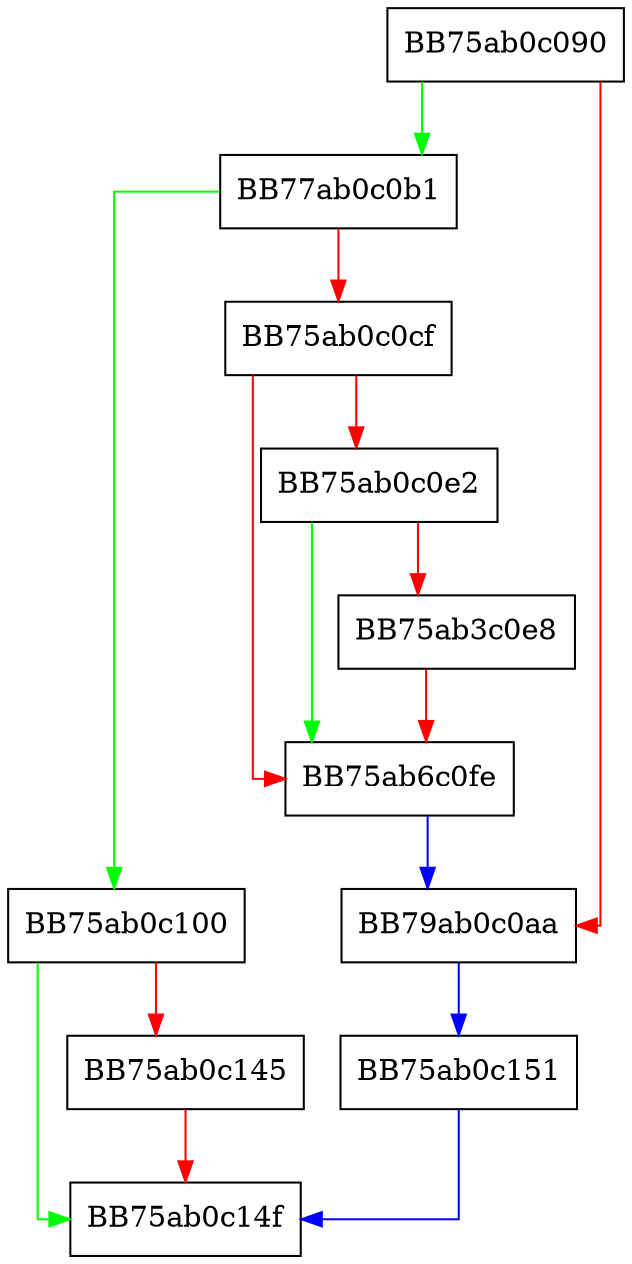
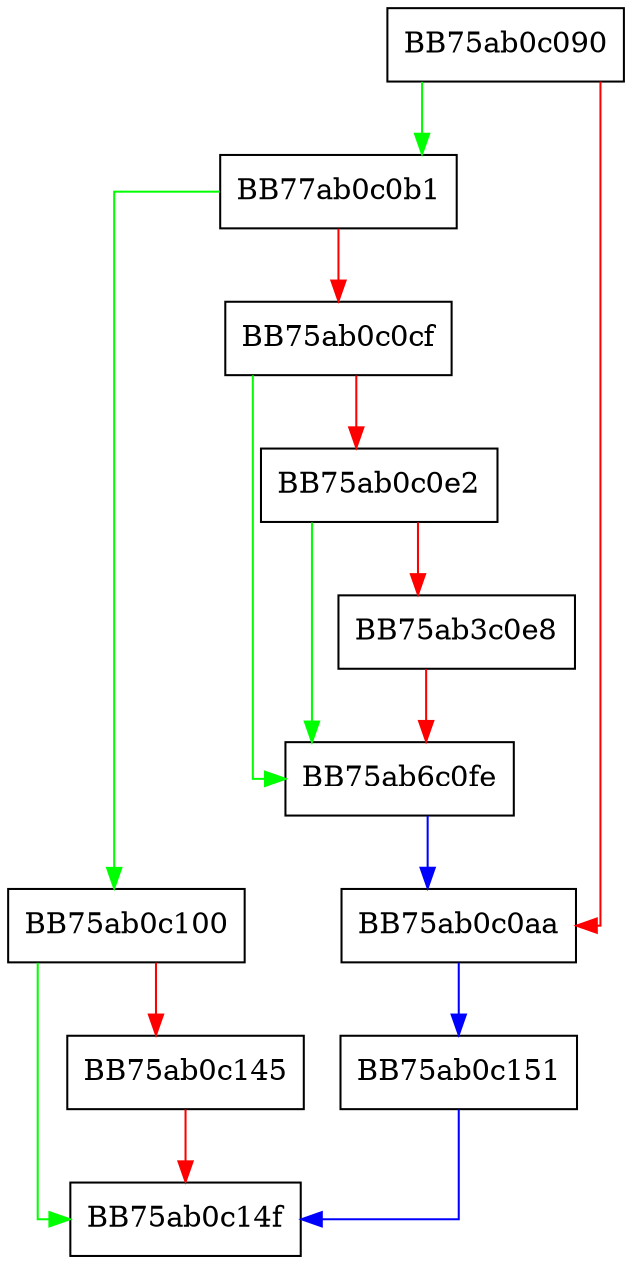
(253, 583) -> (253, 583)
(459, 926) -> (459, 926)
